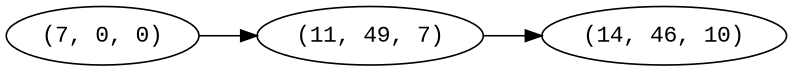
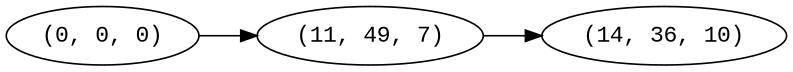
(103, 36) -> (103, 36)
(664, 36) -> (664, 36)
